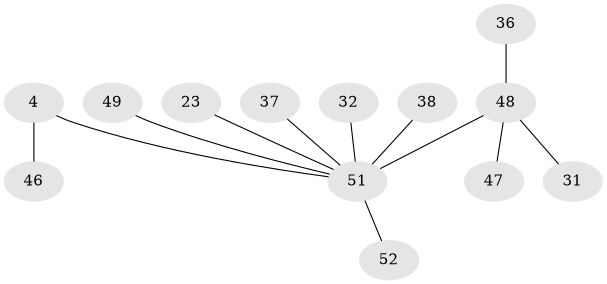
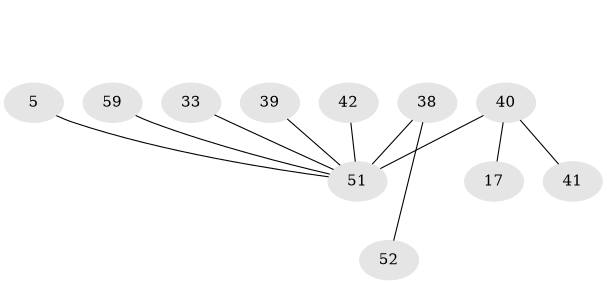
(506, 24) -> none
(34, 103) -> (34, 103)
(113, 103) -> (113, 103)
(191, 103) -> (191, 103)
(270, 103) -> (270, 103)
(349, 103) -> (349, 103)
(506, 103) -> (506, 103)
(34, 181) -> none
(494, 181) -> (494, 181)
(573, 181) -> (573, 181)
(373, 221) -> (408, 181)
